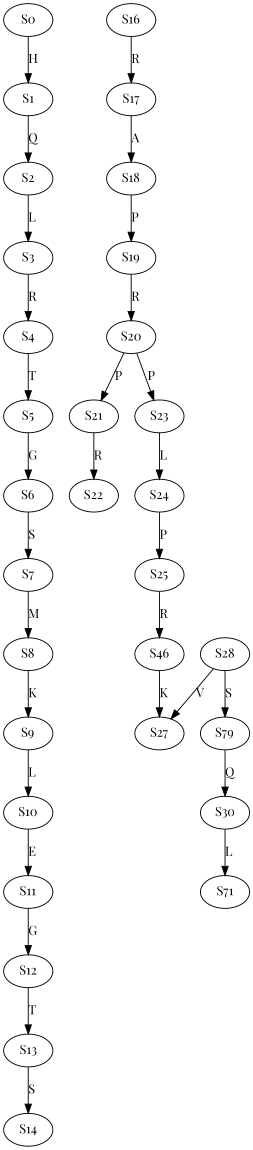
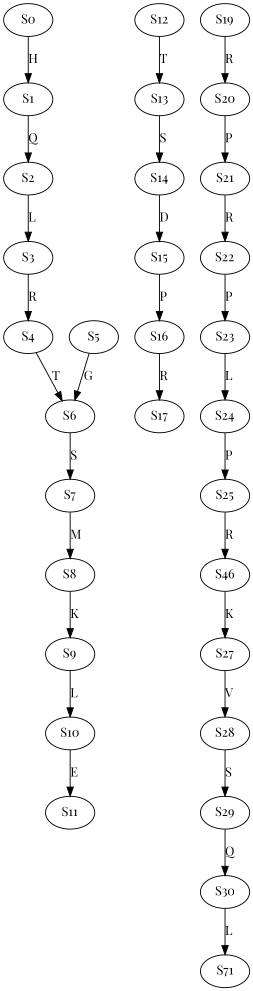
(131, 179) -> none
none -> (159, 258)
(28, 372) -> (47, 373)
(144, 372) -> (225, 293)
(195, 690) -> (225, 689)
(225, 733) -> (225, 813)
(28, 927) -> none
